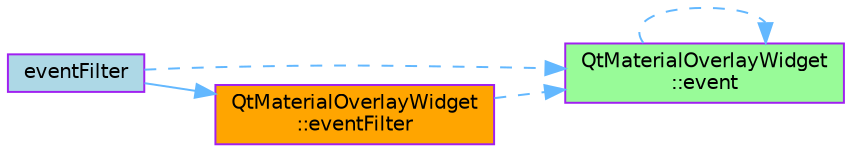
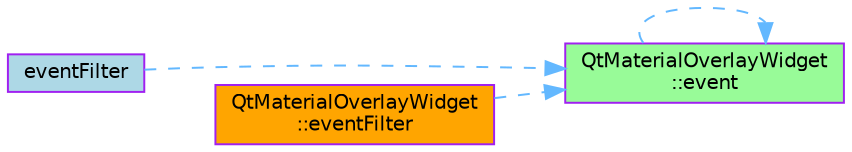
(170, 87) -> none
